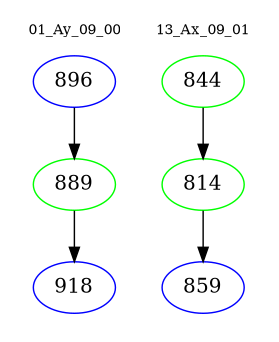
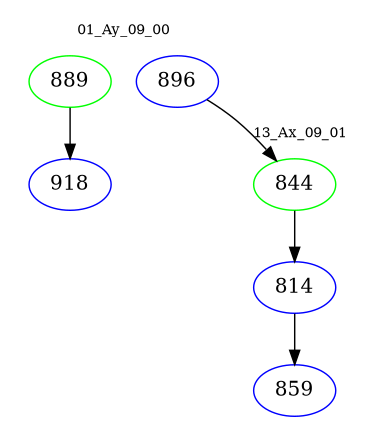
(74, 126) -> (251, 134)
(203, 185) -> (295, 288)
